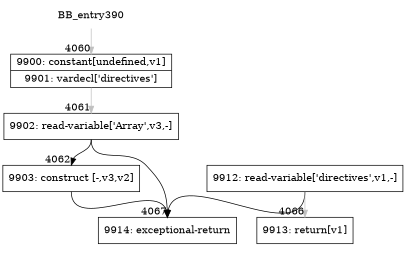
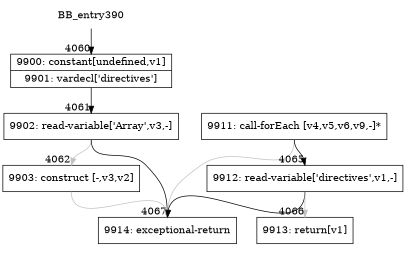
(91, 38) -> (91, 38)
(91, 97) -> (91, 97)
none -> (294, 126)
(84, 151) -> (84, 151)
(116, 205) -> (116, 205)
